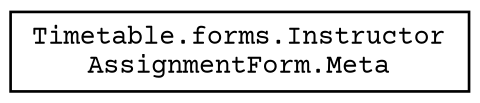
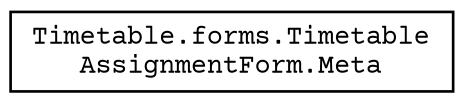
(240, 52) -> (232, 52)
